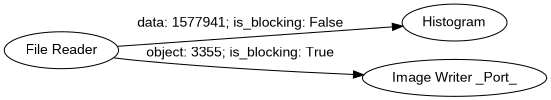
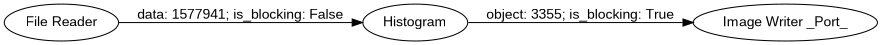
(233, 68) -> (575, 23)
